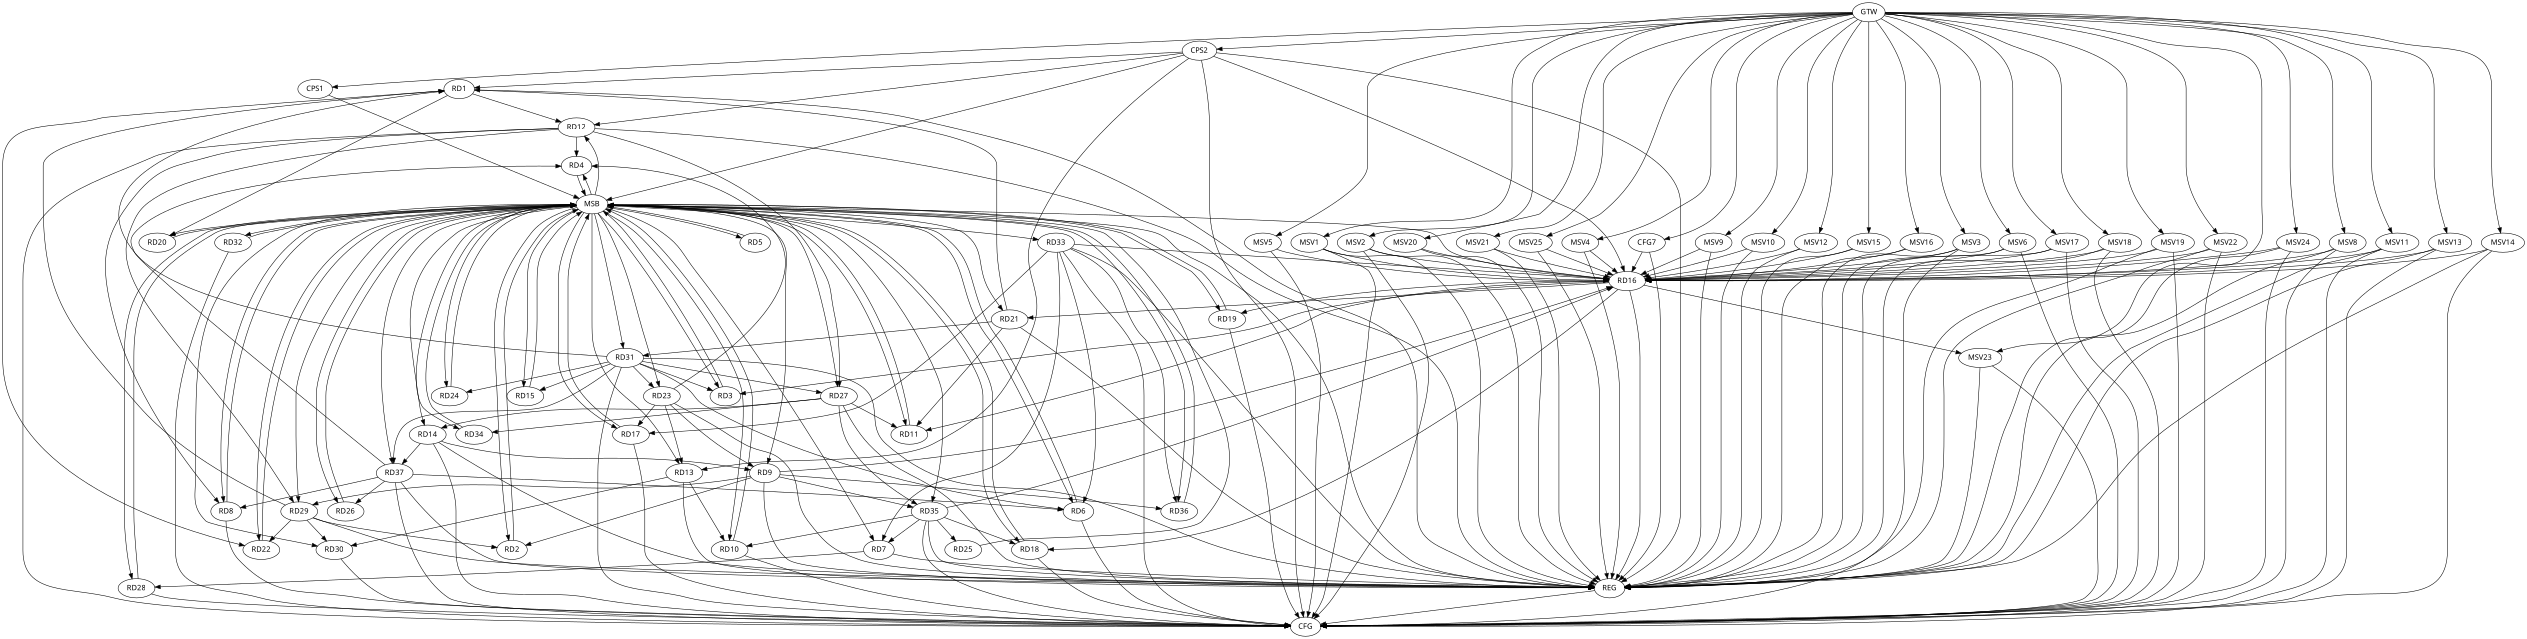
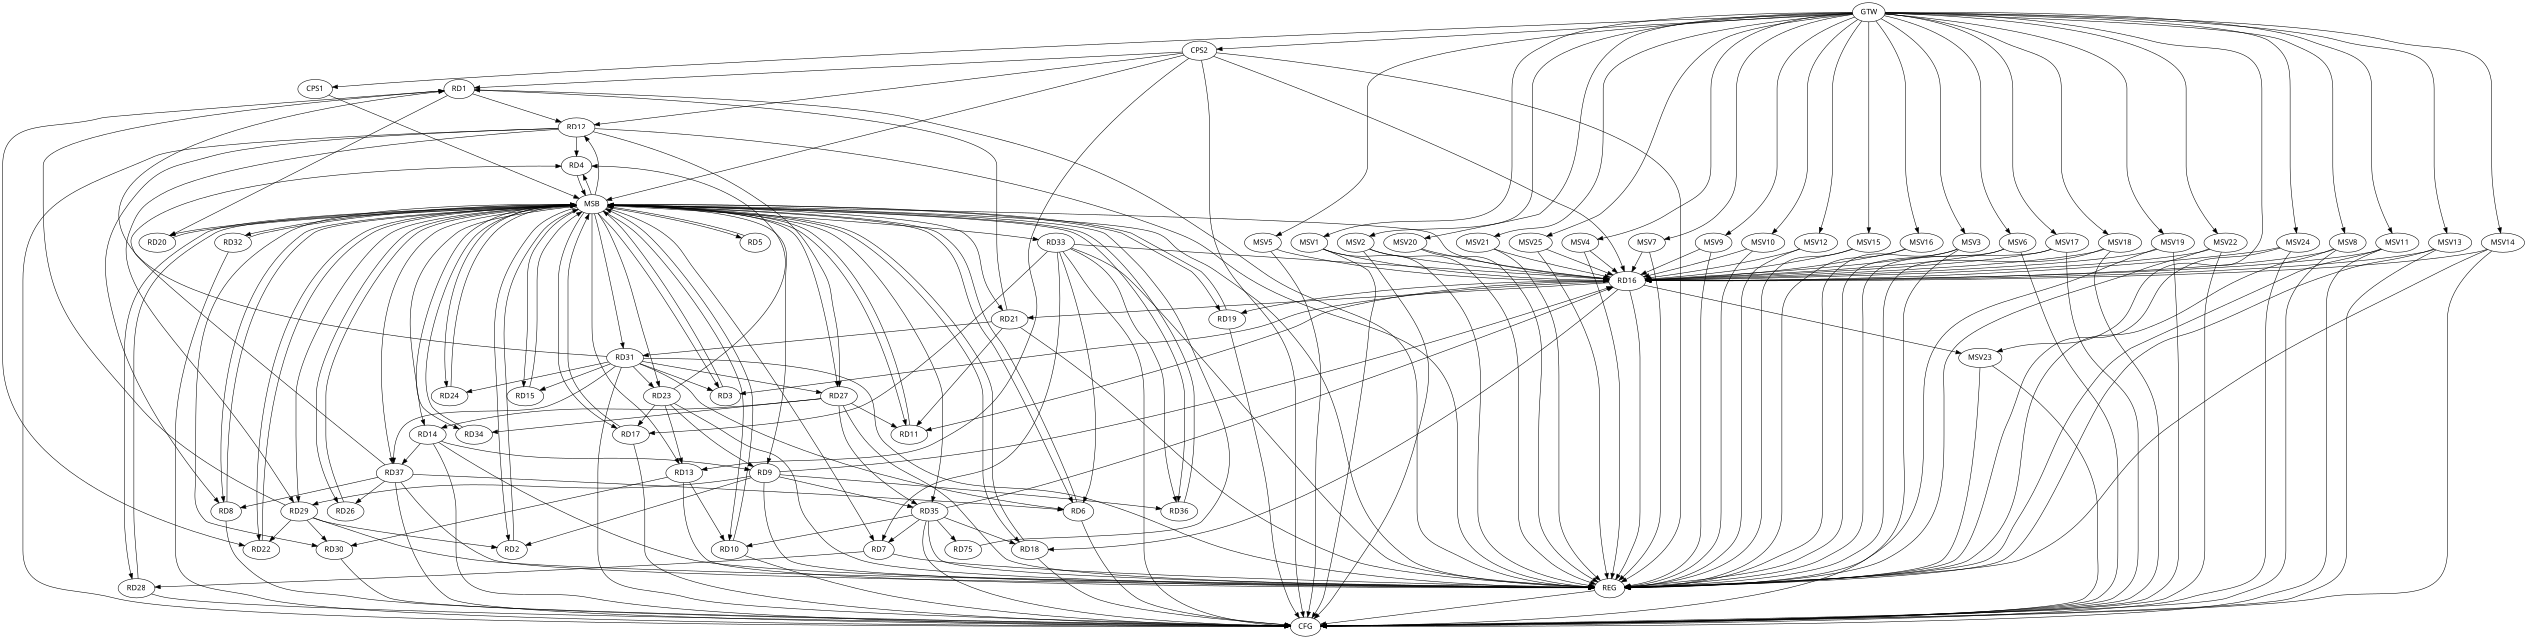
(1647, 243) -> (1647, 243)
(963, 550) -> (963, 550)
